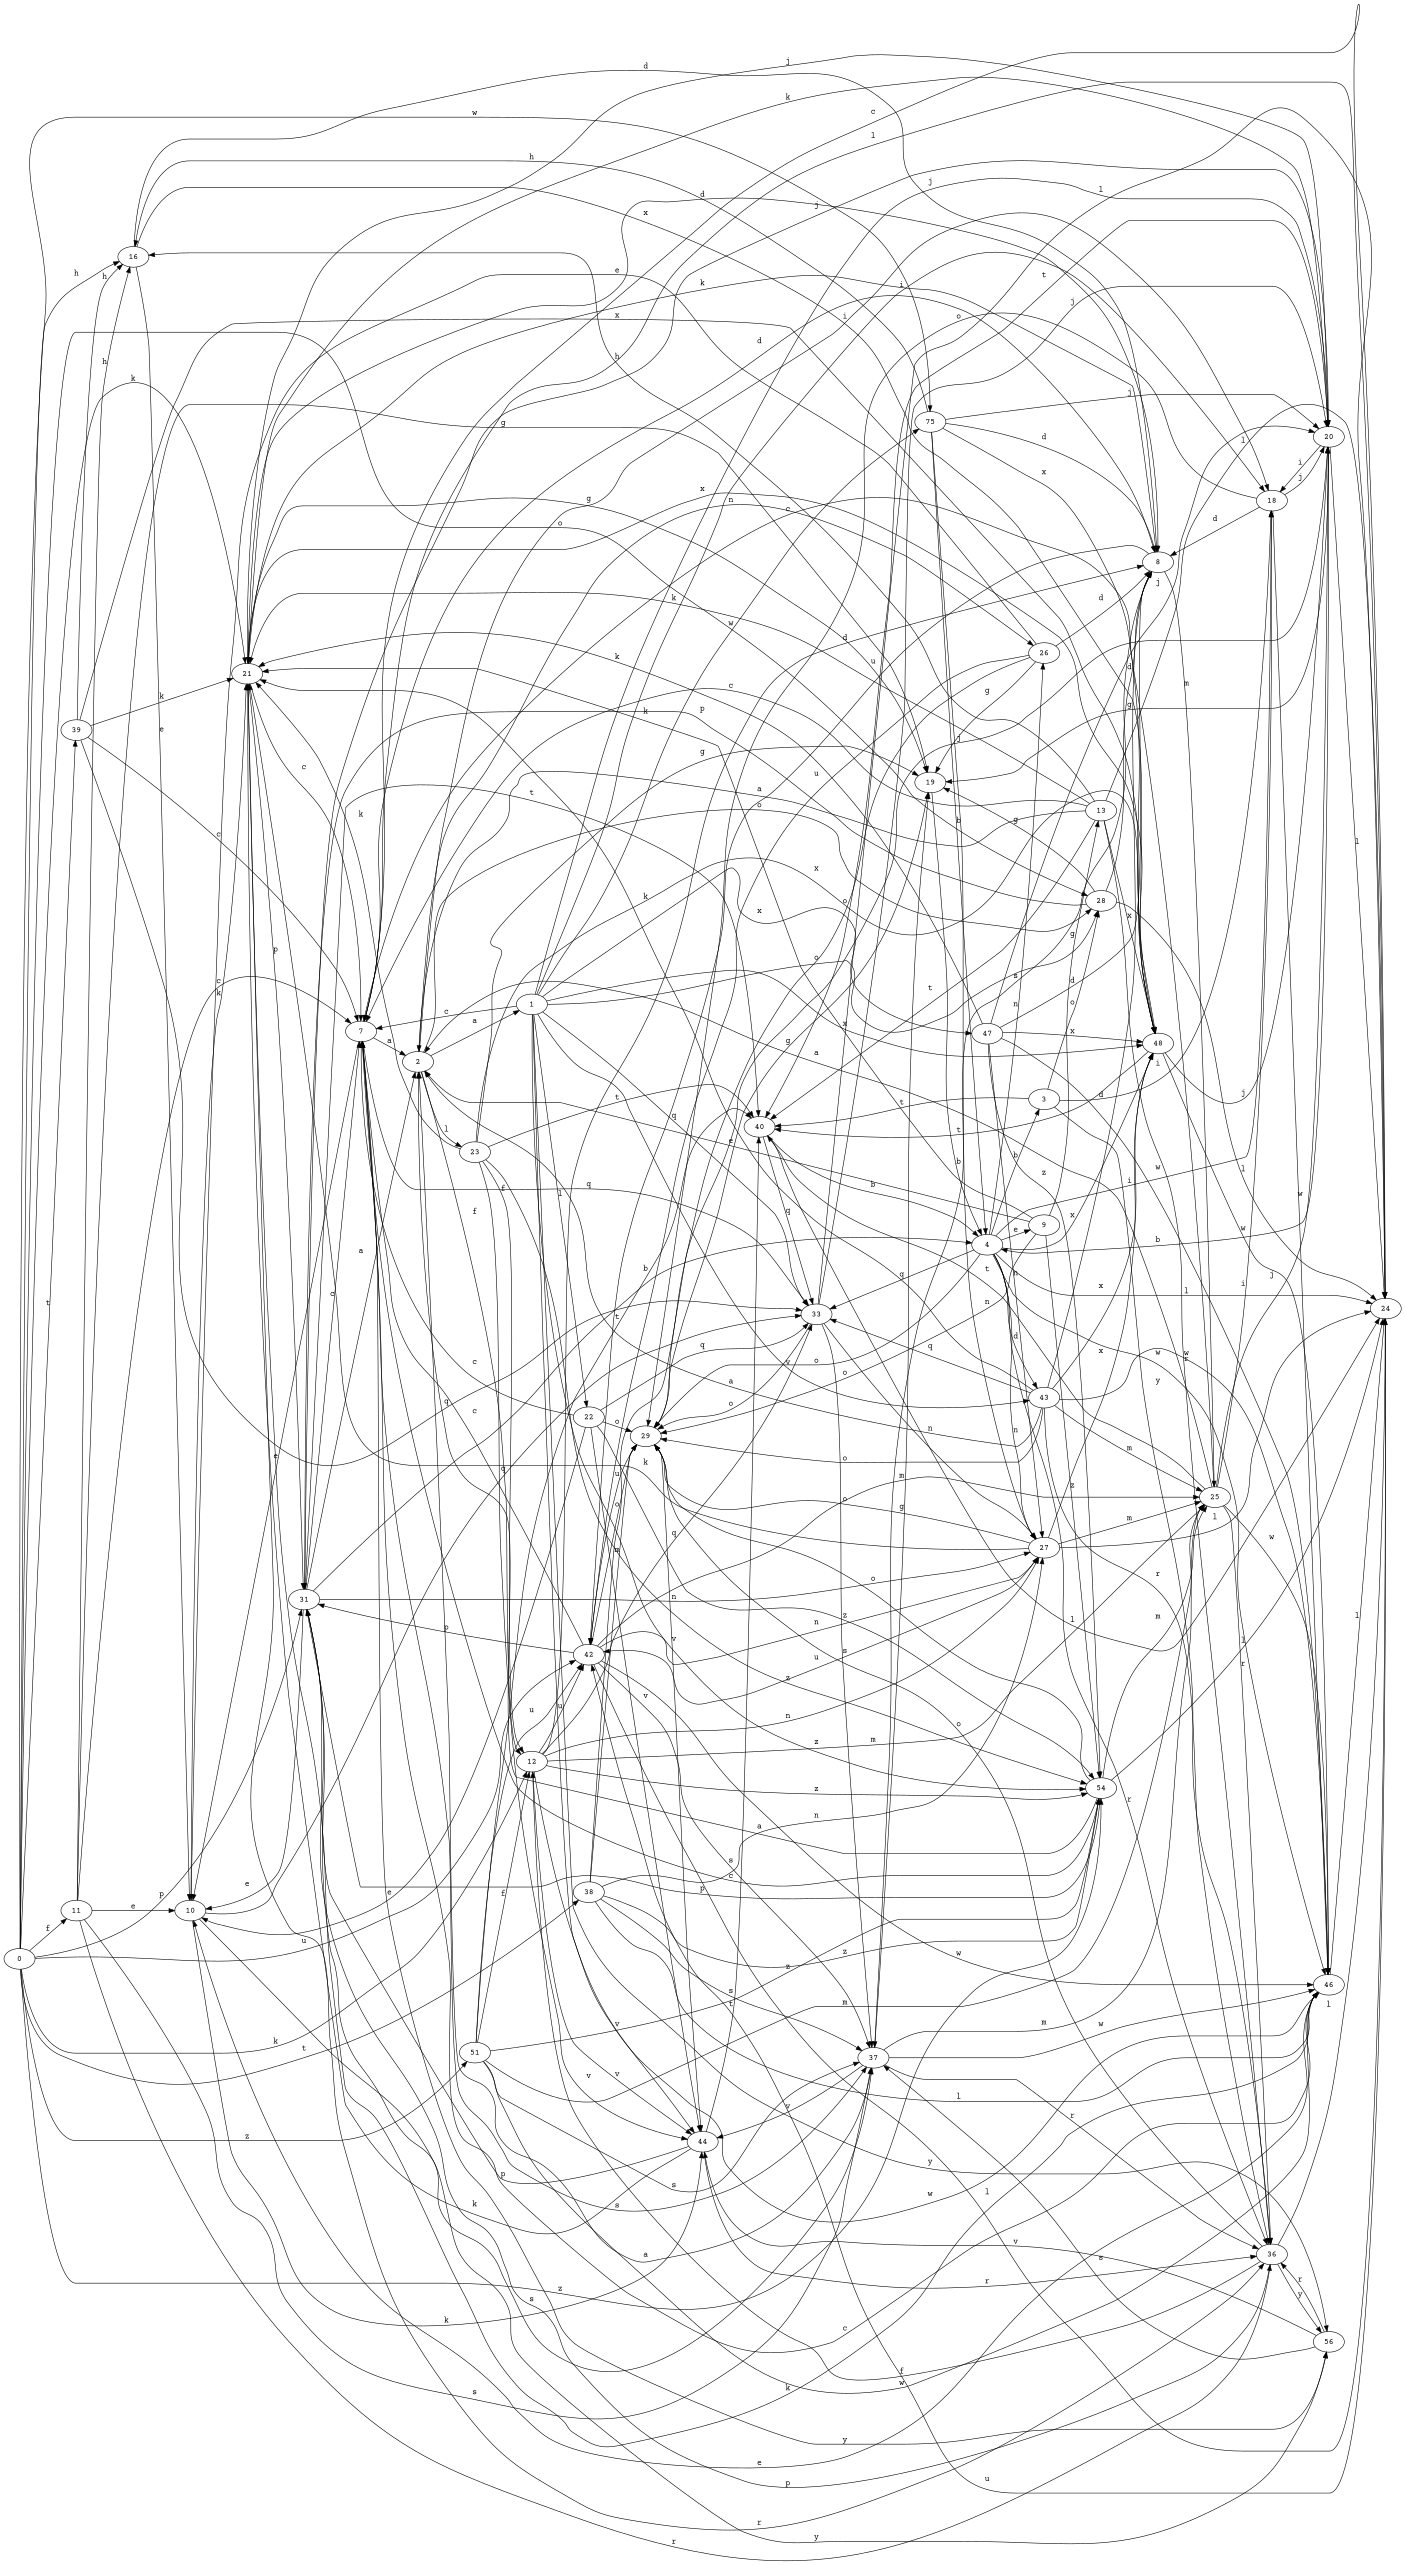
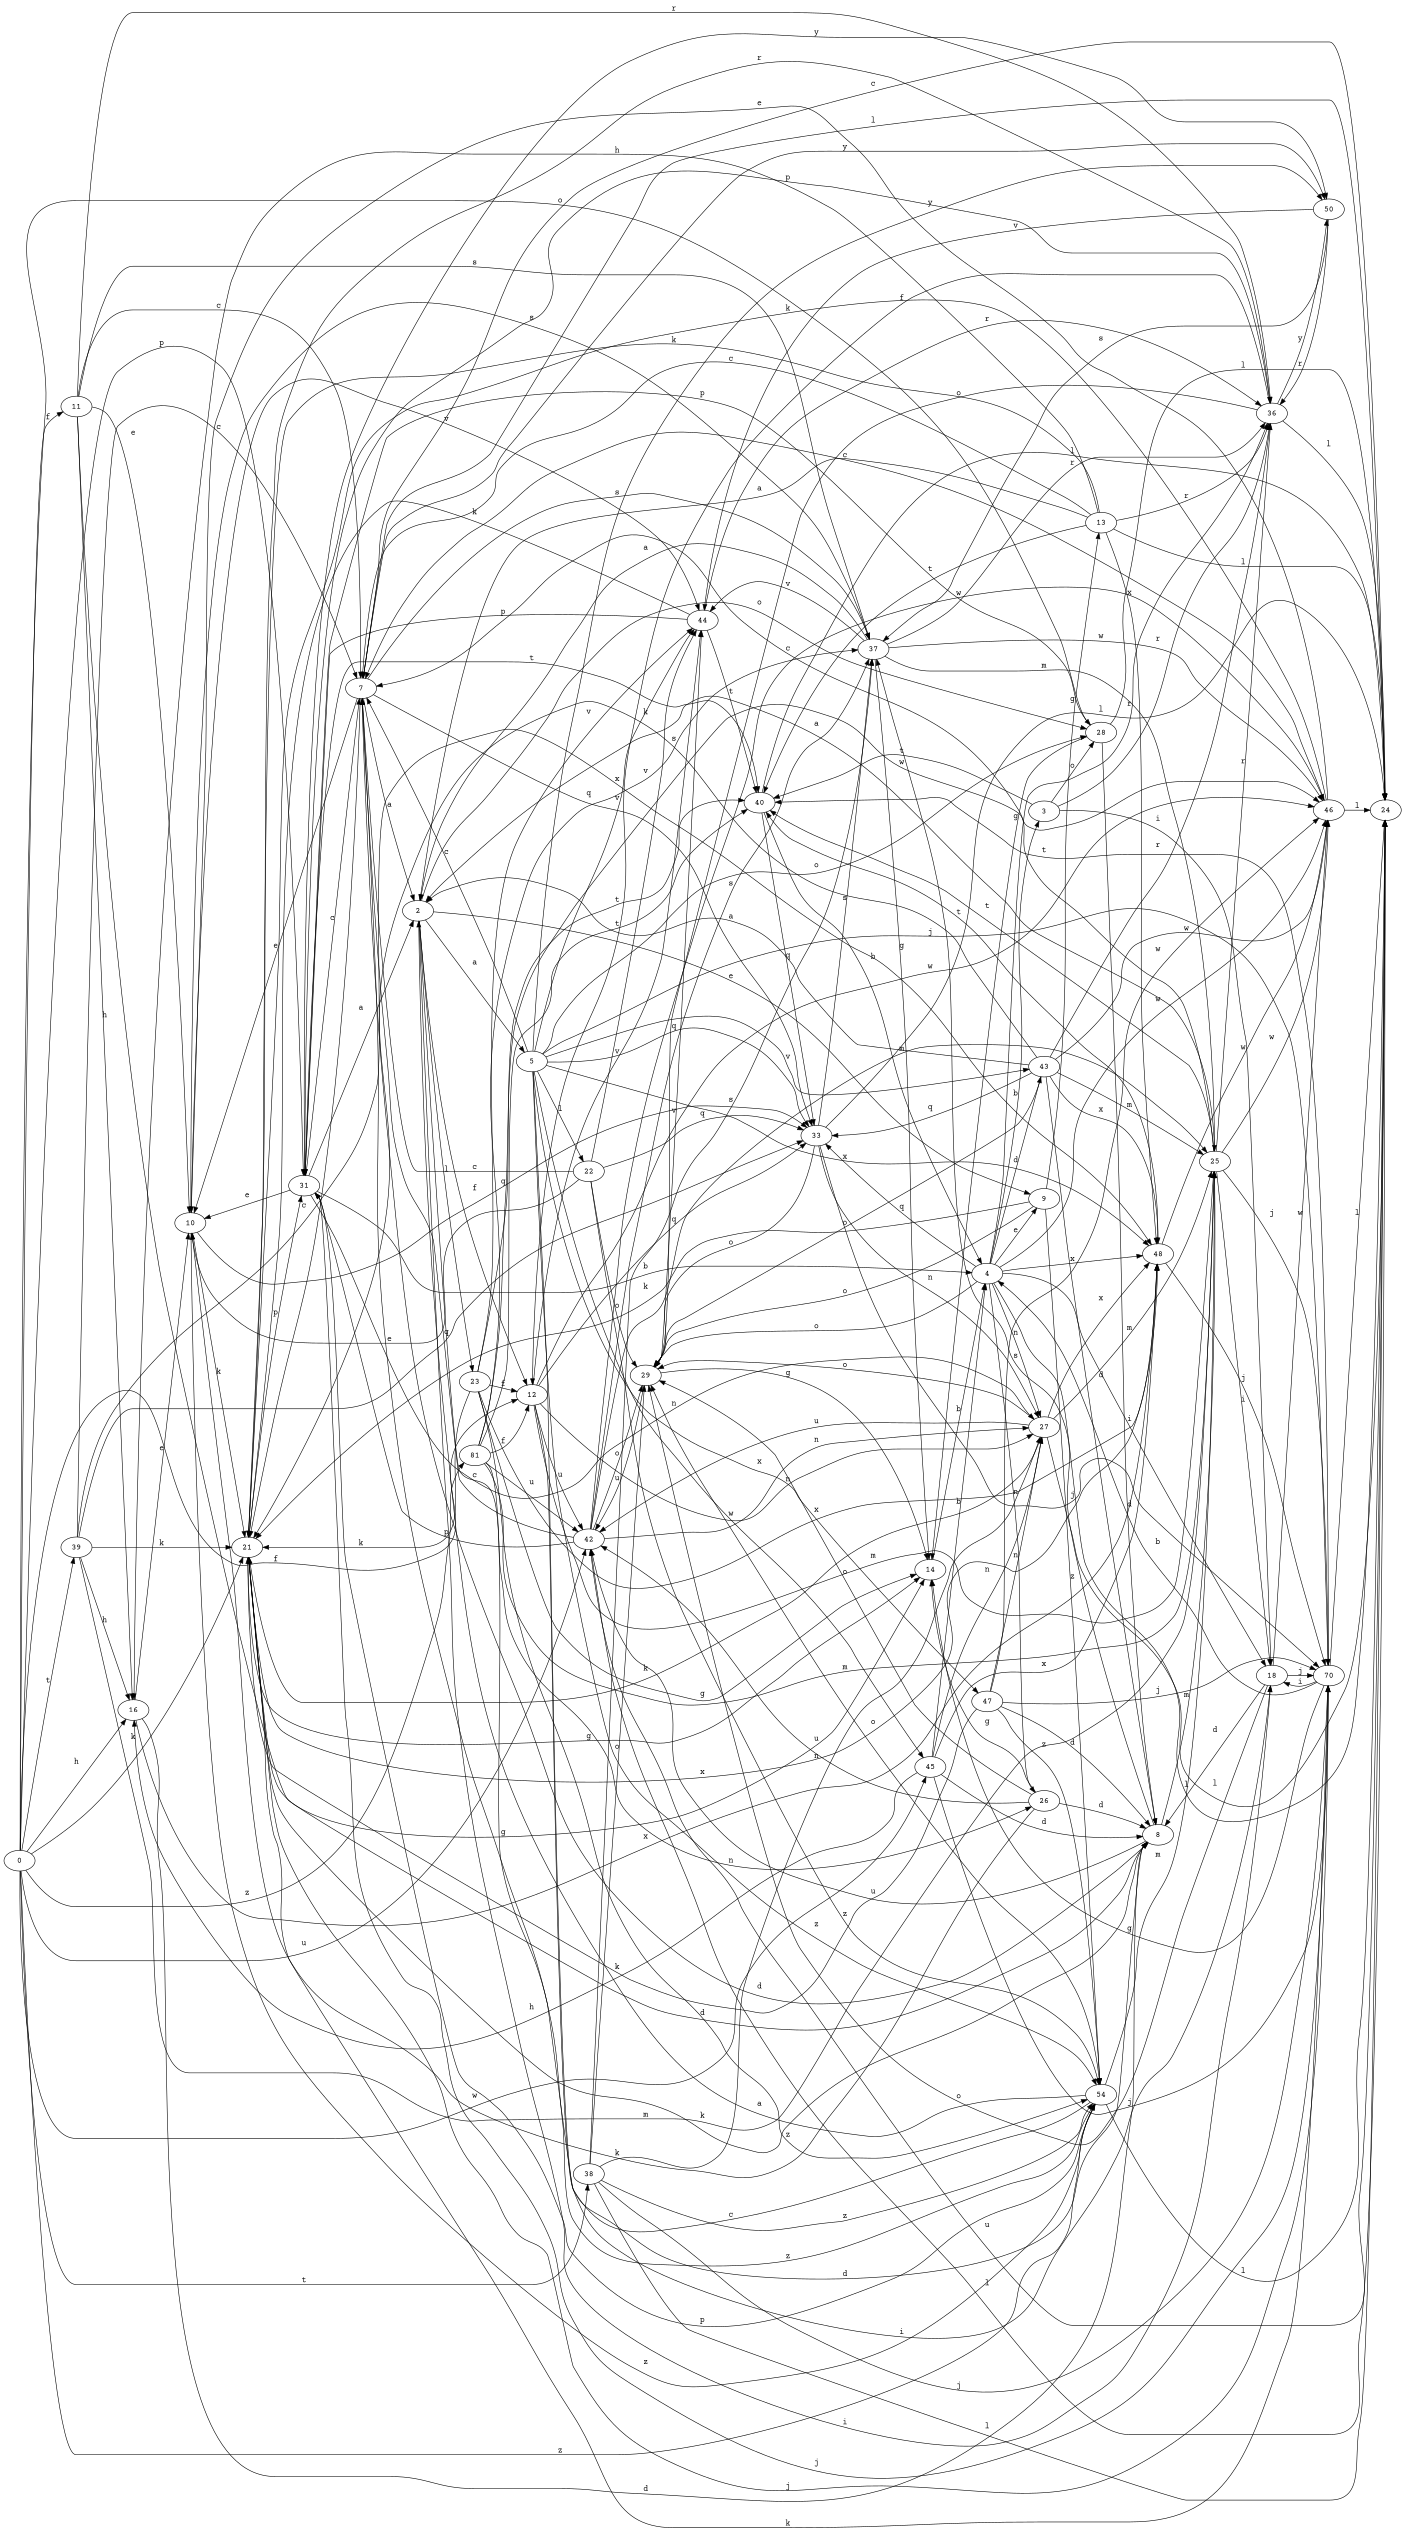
(617, 270) -> (617, 2153)
(930, 422) -> (930, 1767)
(1329, 437) -> (1329, 1676)
(930, 782) -> (930, 1570)
(339, 847) -> (334, 1098)
(532, 1004) -> (532, 1061)
(1073, 1036) -> none
(742, 1149) -> (757, 995)
(1158, 1381) -> (1158, 639)
(617, 1550) -> (617, 1747)
(813, 1794) -> (331, 2104)
(276, 2041) -> (276, 1559)
(475, 2053) -> (475, 1455)
(942, 2101) -> (1365, 2346)
none -> (761, 2127)
(446, 2320) -> (446, 419)
(1329, 2342) -> (1329, 209)
